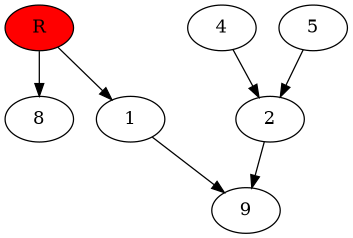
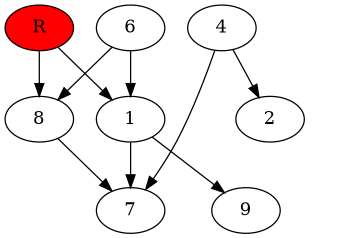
none -> (131, 28)
(313, 28) -> none
(260, 159) -> none
none -> (131, 210)
